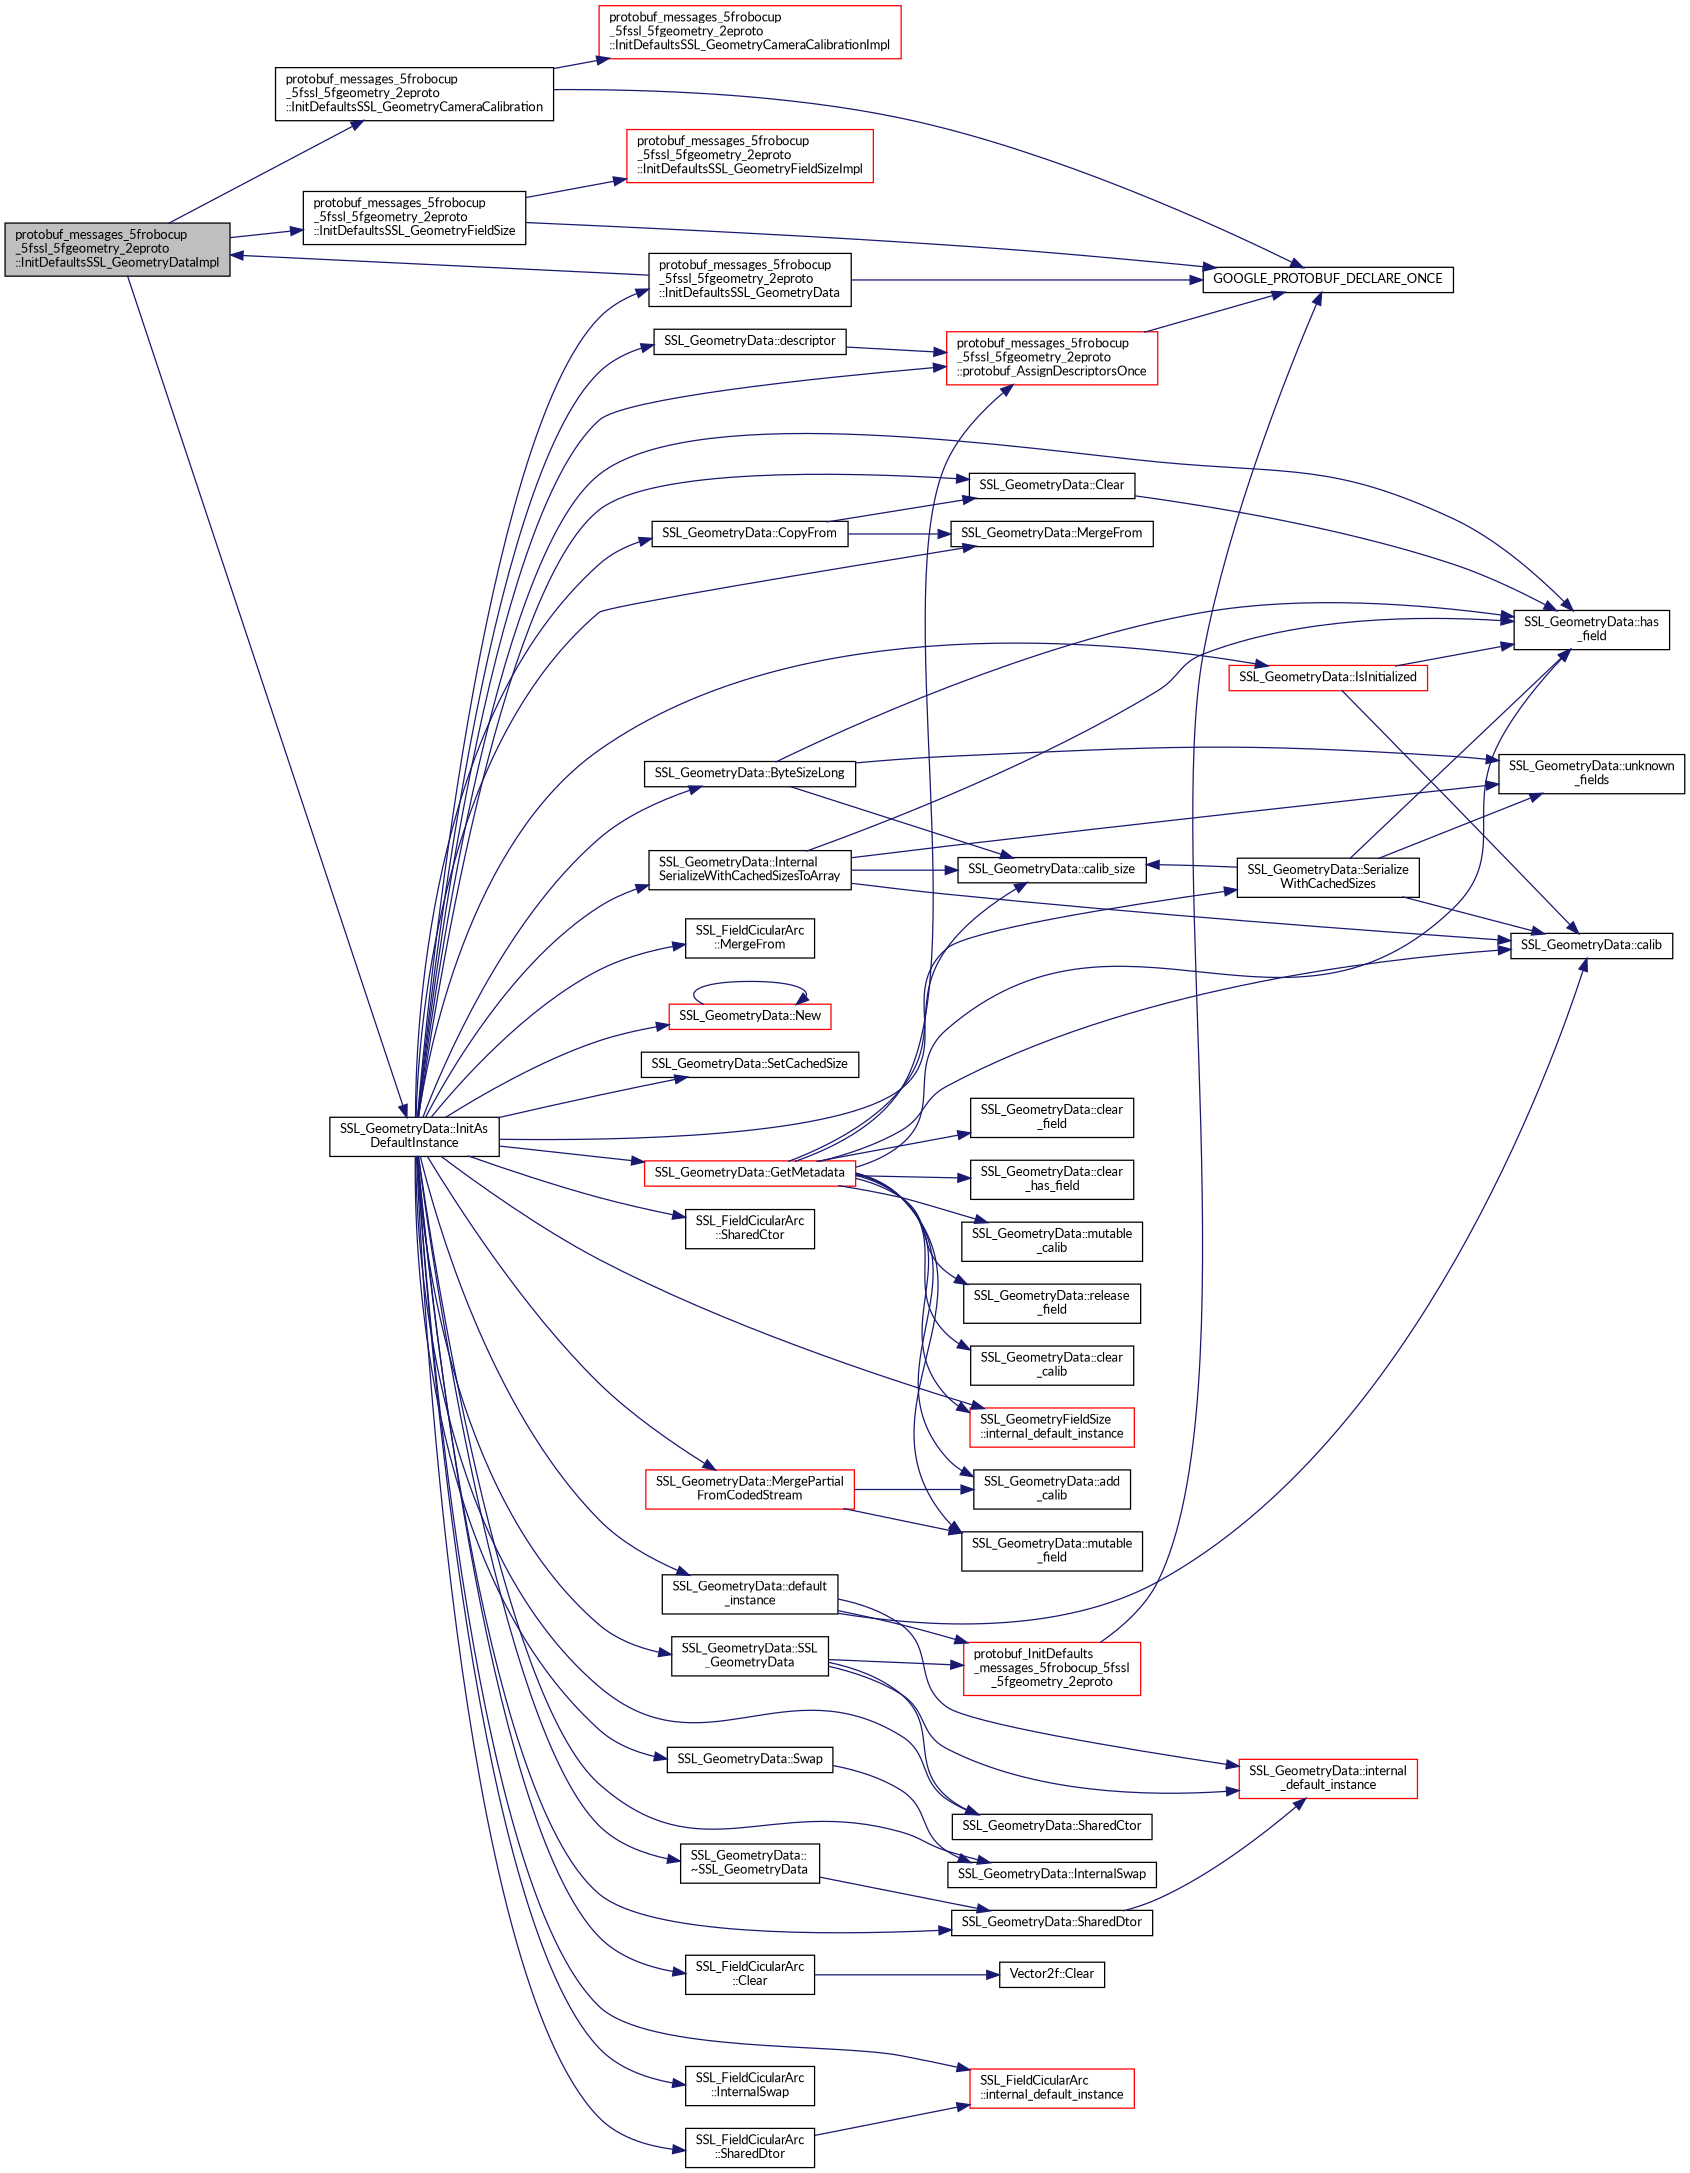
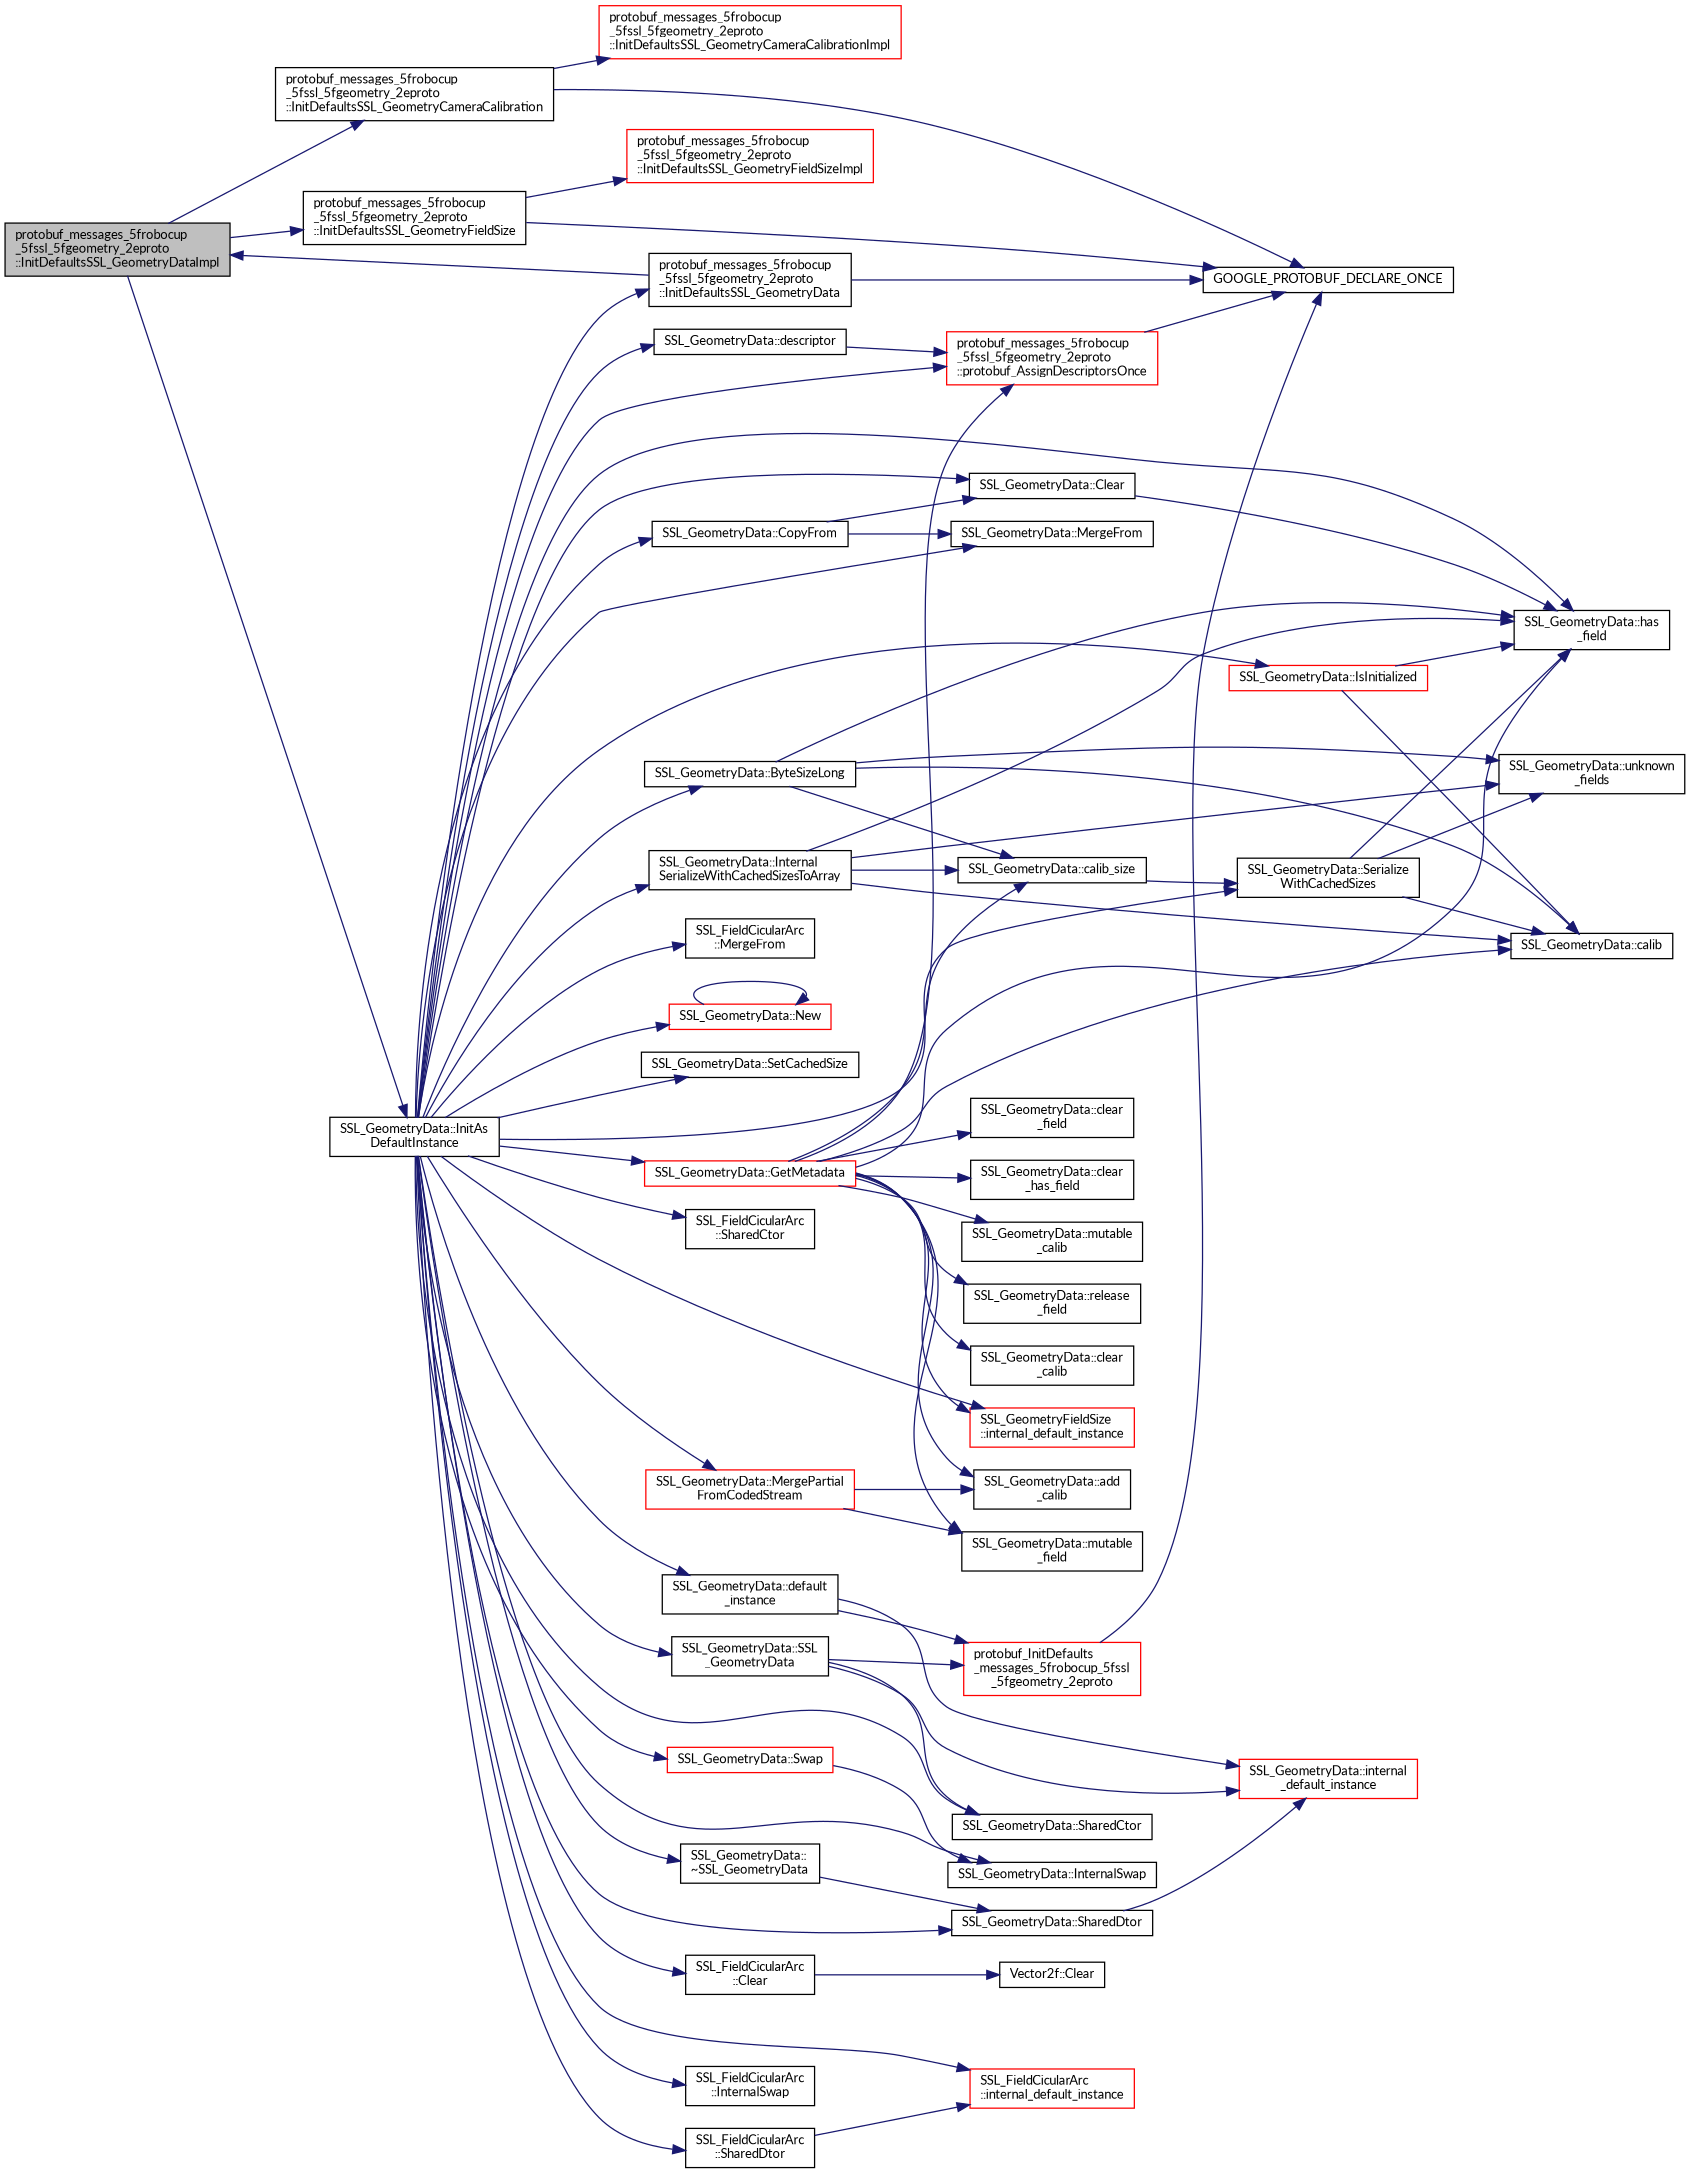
(1202, 866) -> (1185, 882)
(1324, 1445) -> (1228, 789)
(750, 1760) -> (750, 1760)
